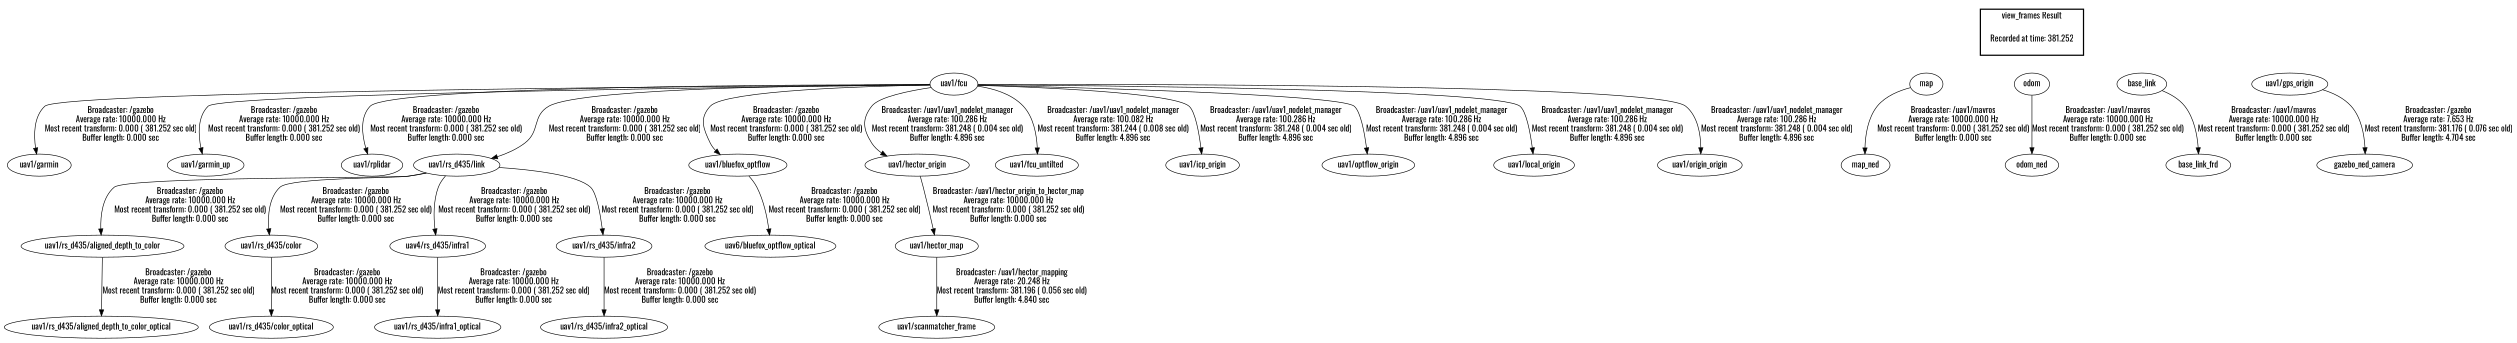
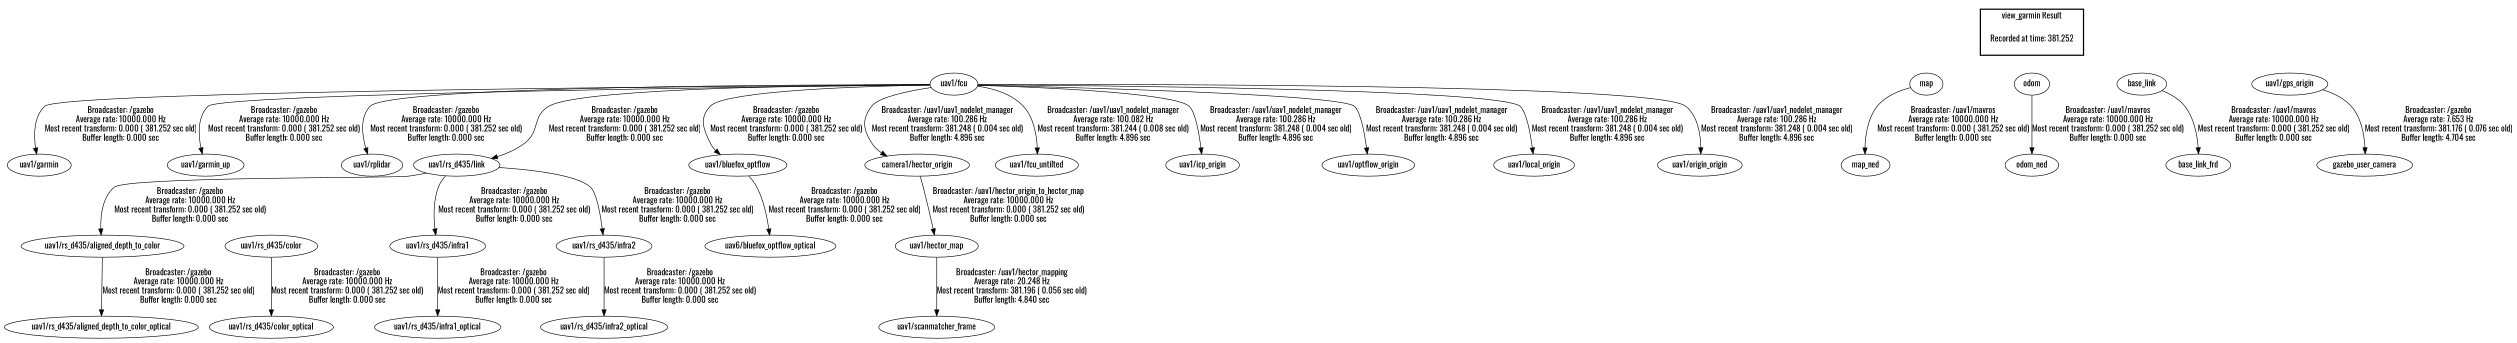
(2032, 16) -> (2032, 16)
(917, 165) -> (917, 165)
(2365, 165) -> (2365, 165)
(302, 182) -> none
(438, 246) -> (438, 246)
